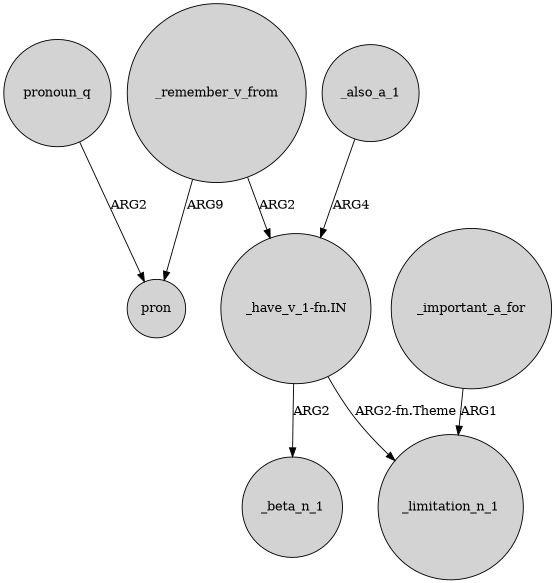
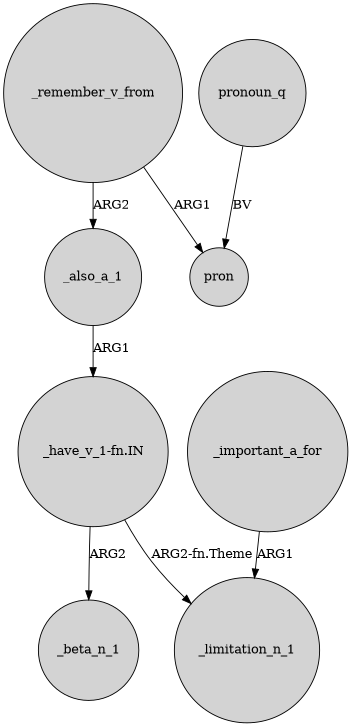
(257, 203) -> (93, 201)
(129, 206) -> (242, 206)
(205, 206) -> (193, 206)
(351, 206) -> (112, 349)
